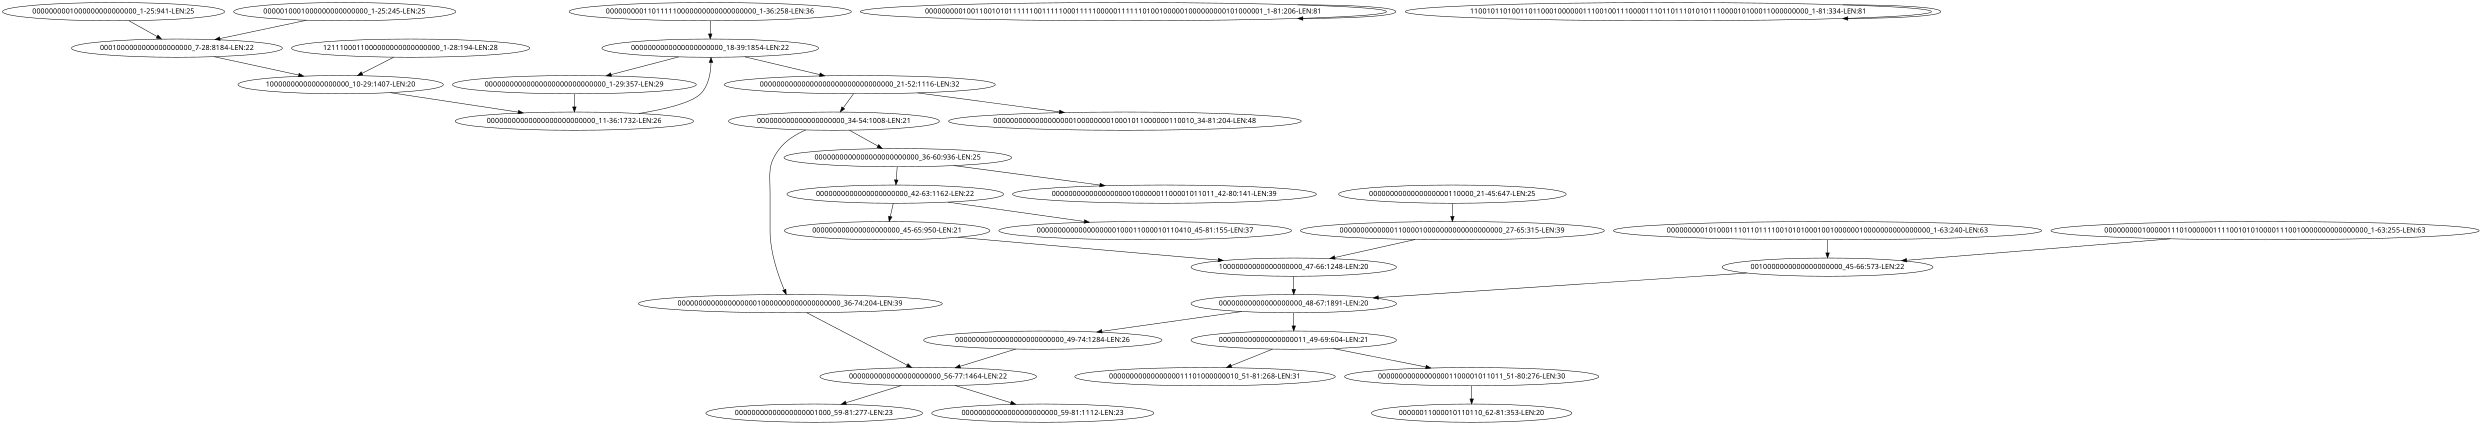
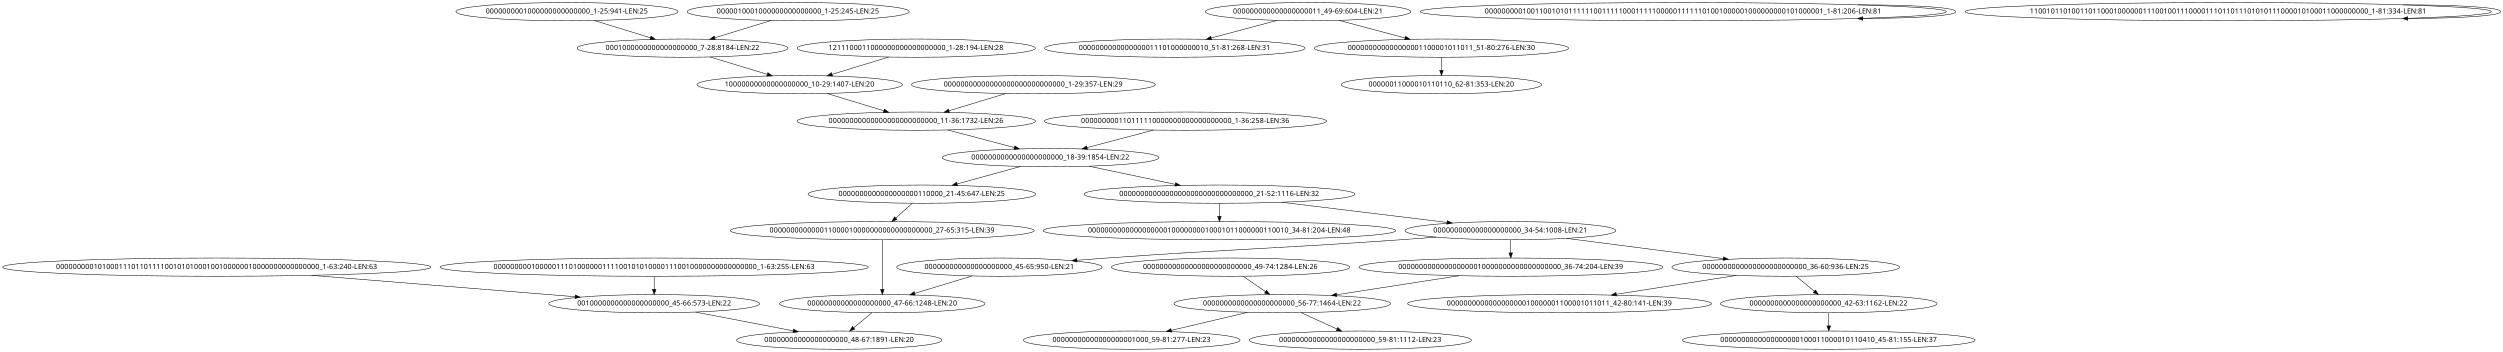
(645, 66) -> (989, 175)
(892, 210) -> (1257, 249)
(1294, 267) -> (882, 304)
(1294, 319) -> none
(1172, 321) -> none
